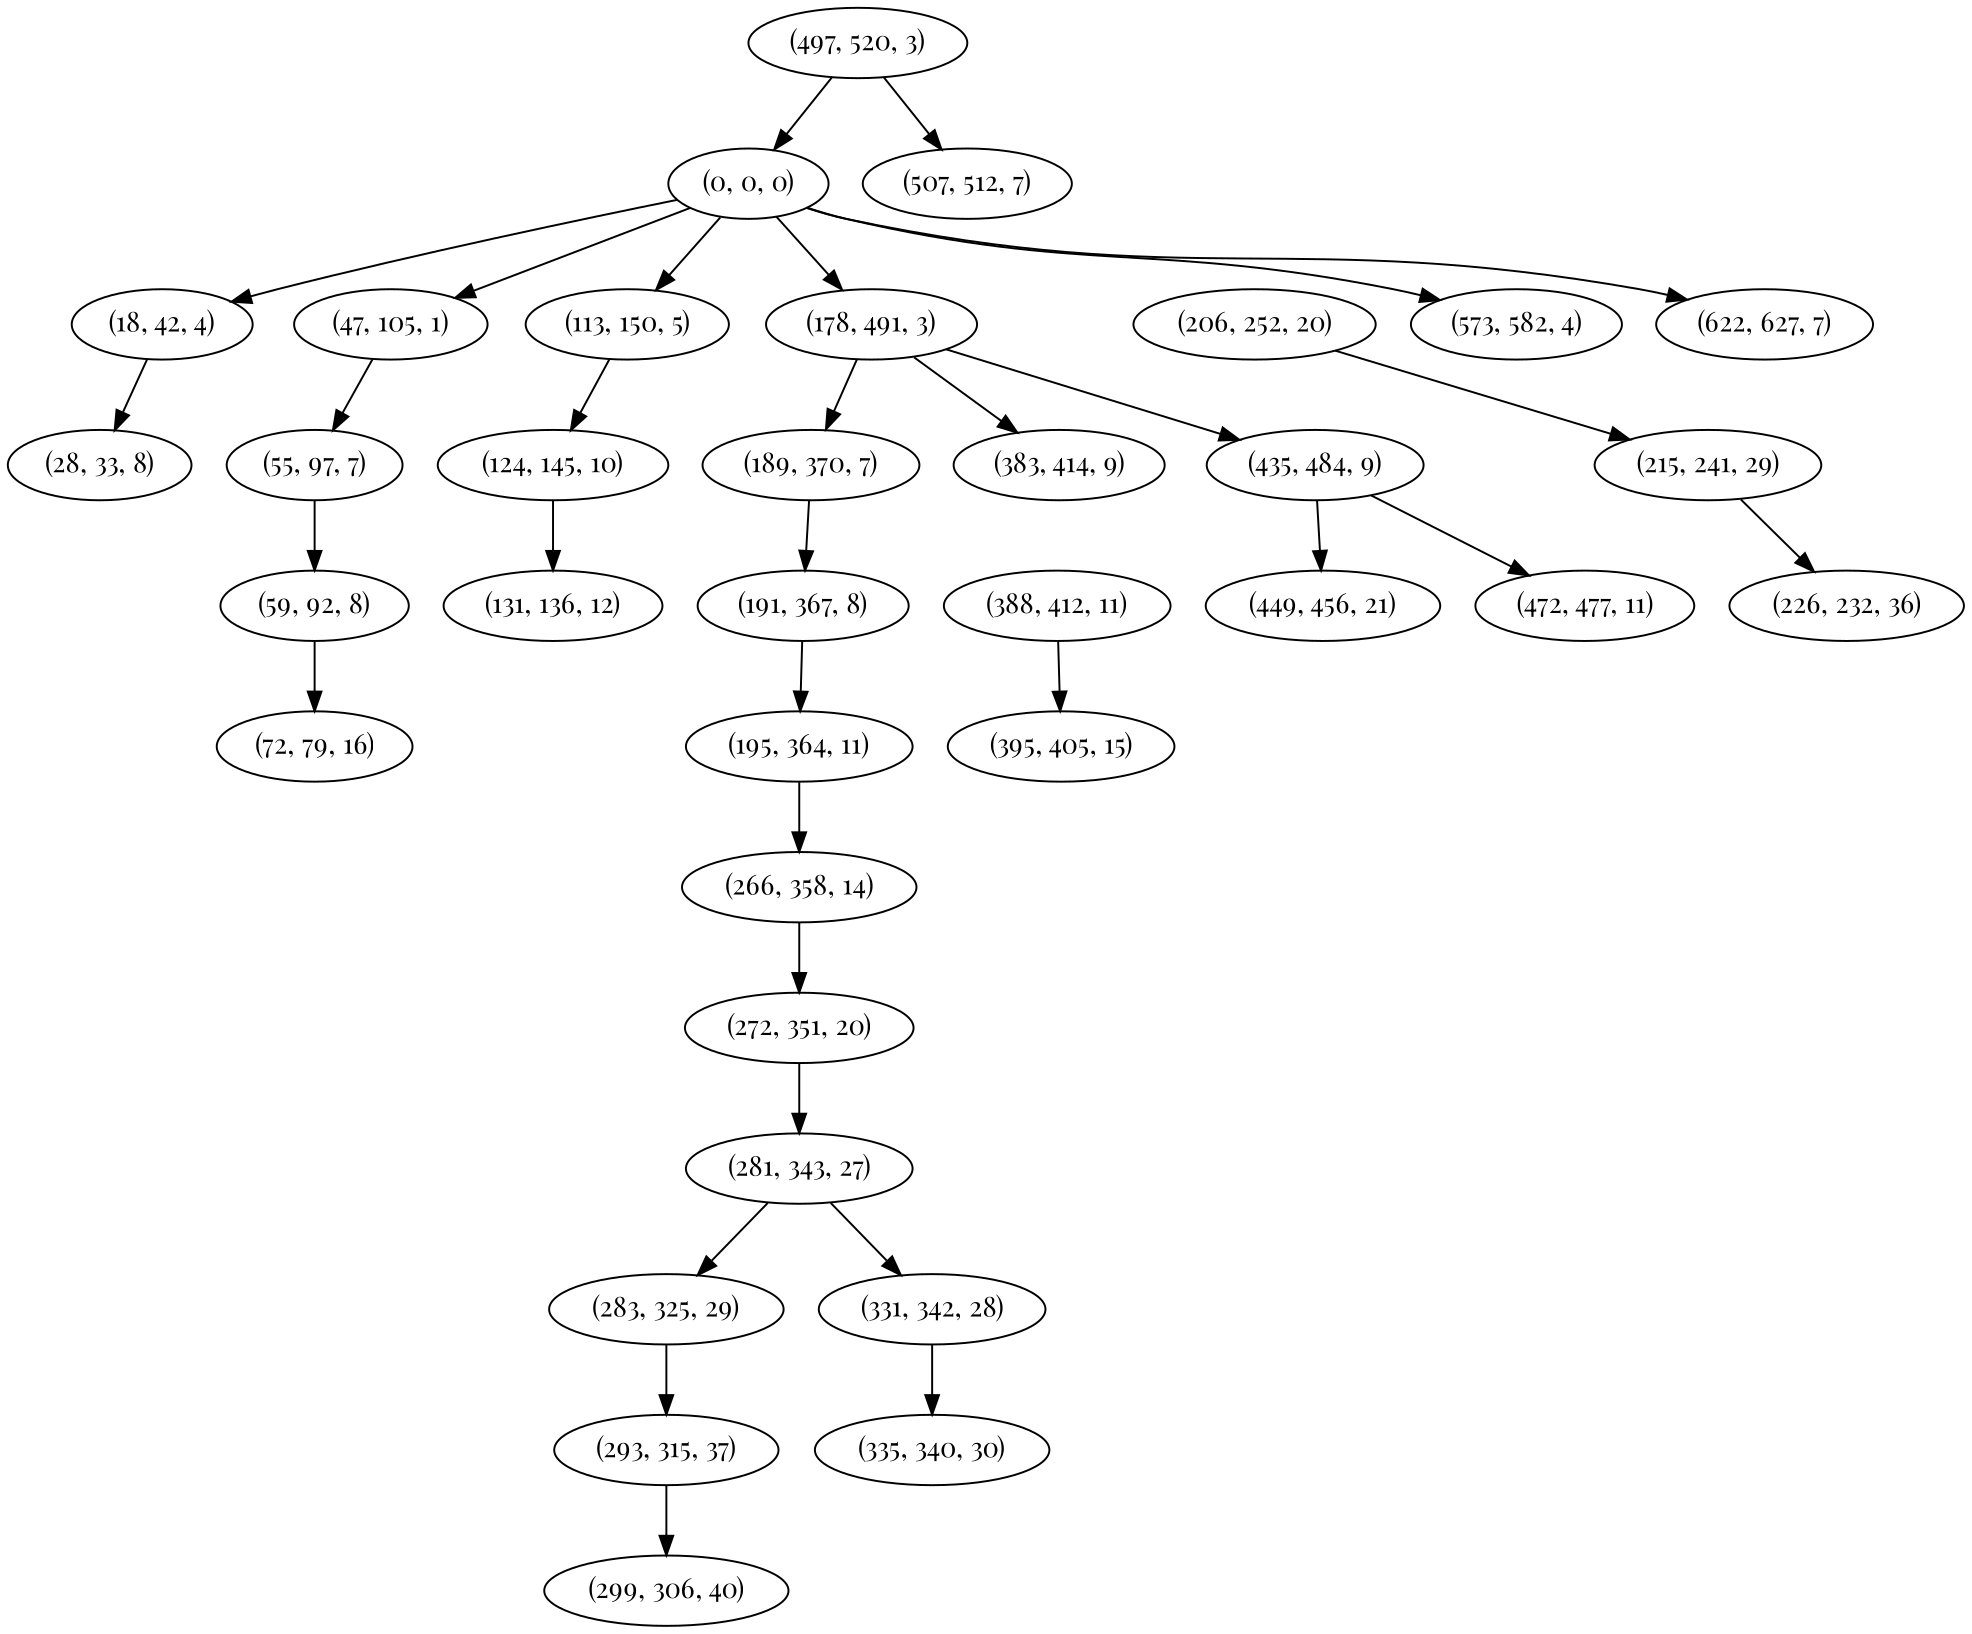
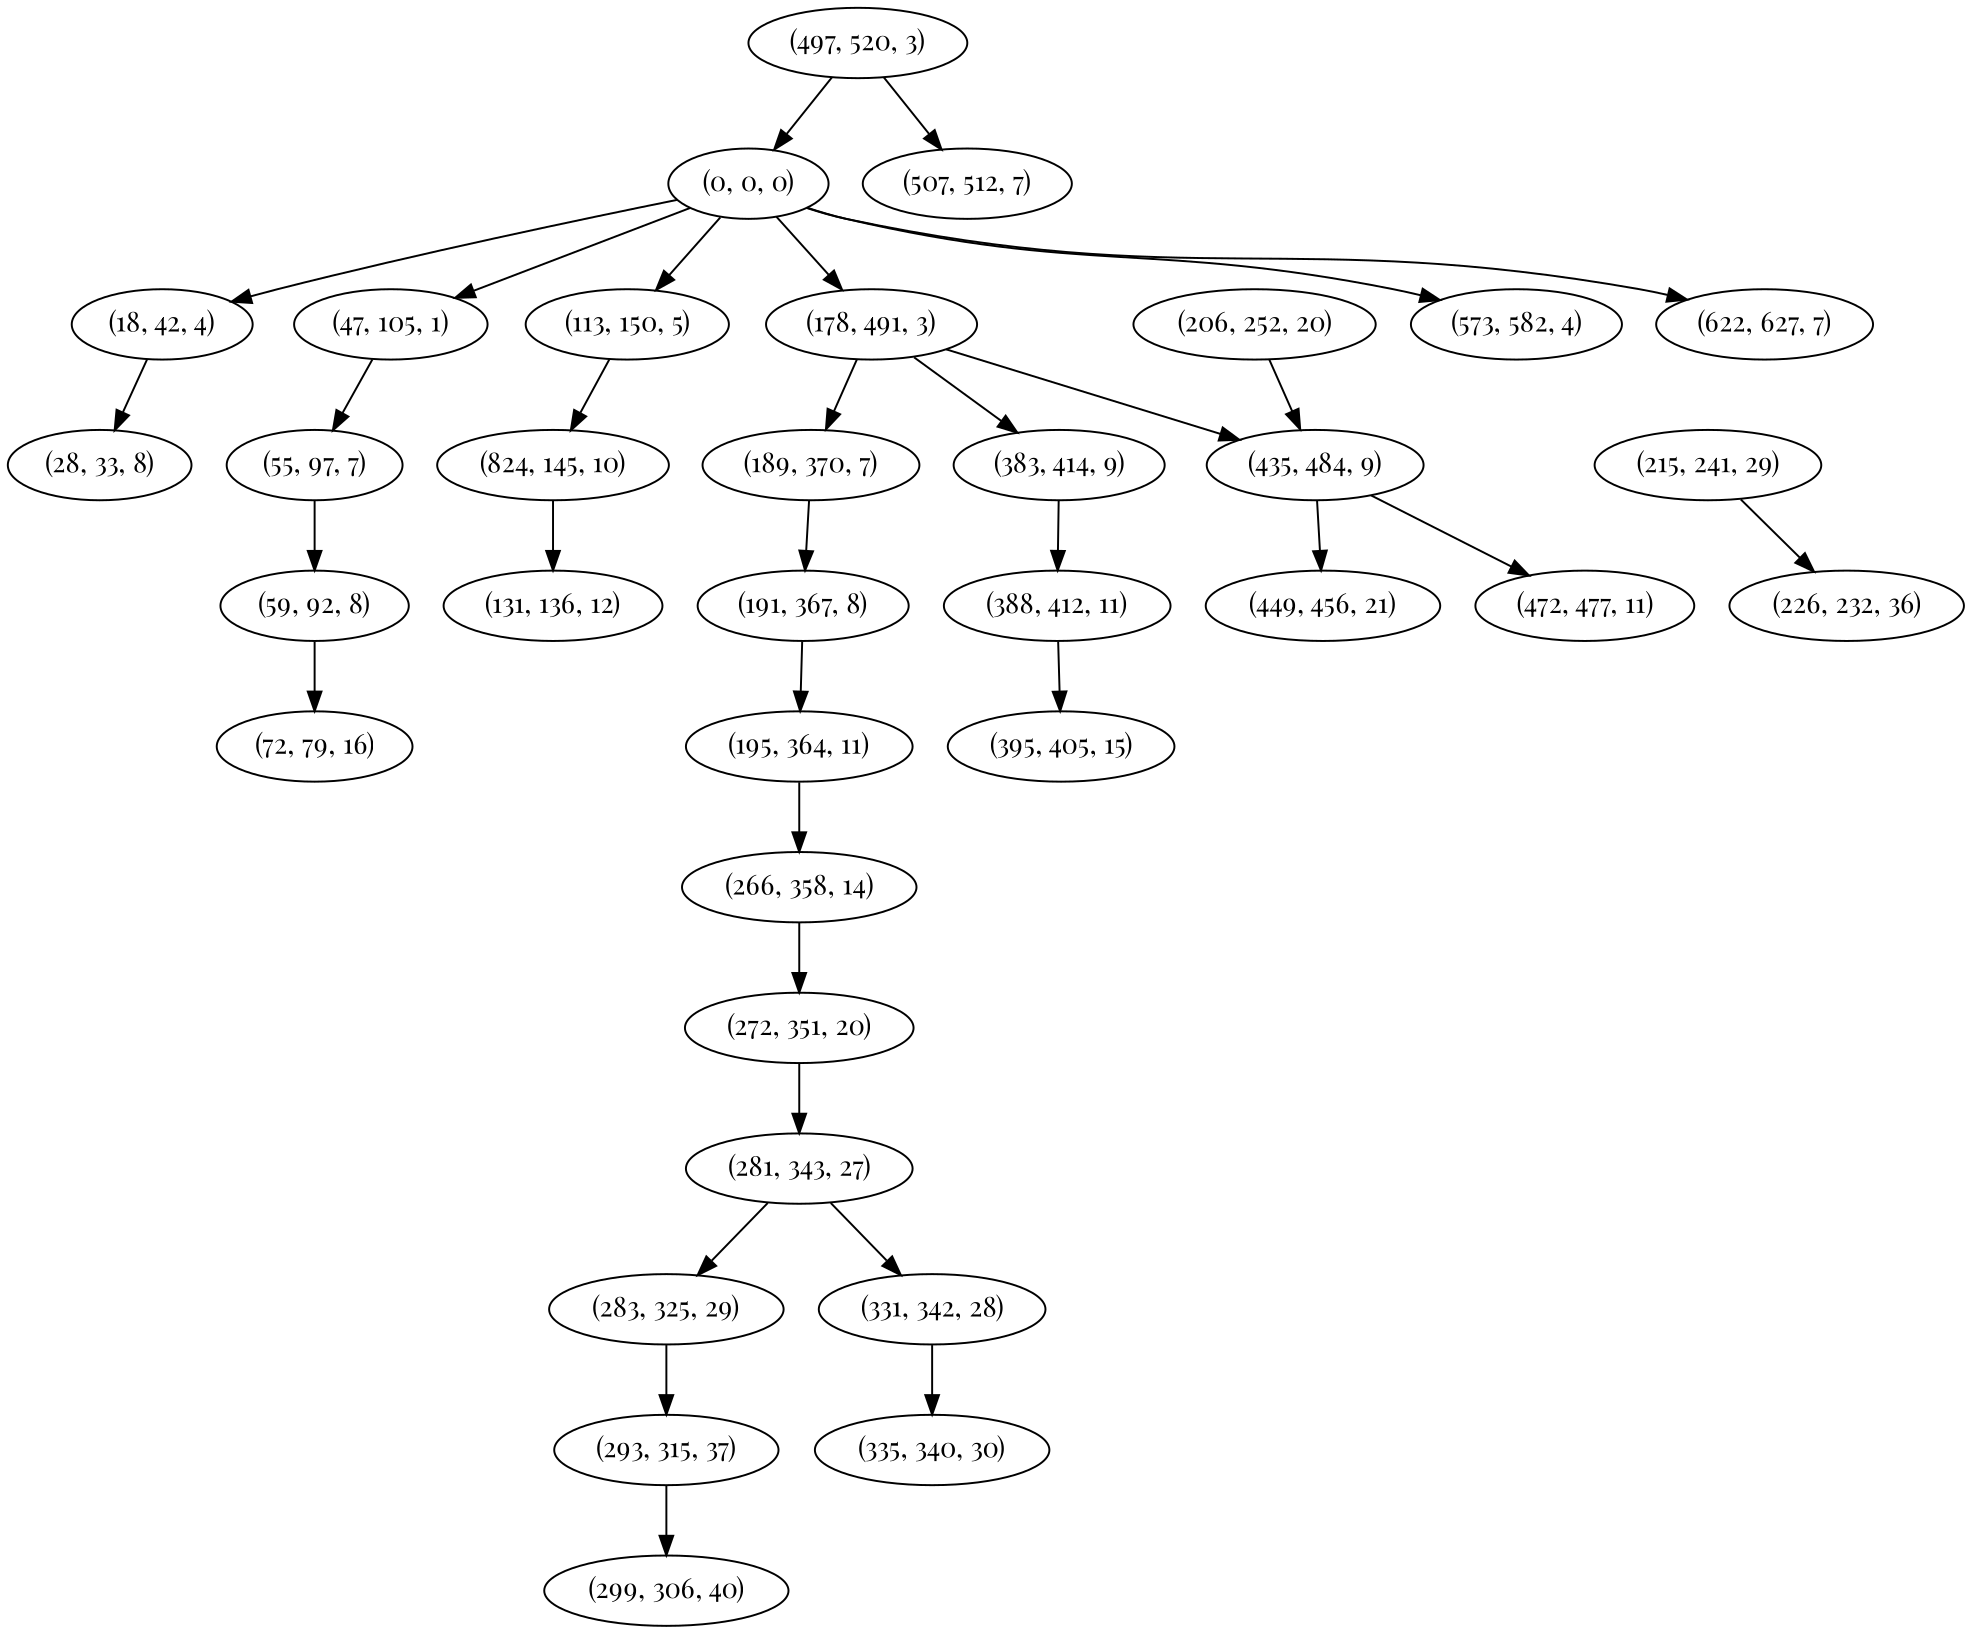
(1473, 392) -> (1281, 385)
(553, 465) -> (553, 465)
none -> (1058, 526)
